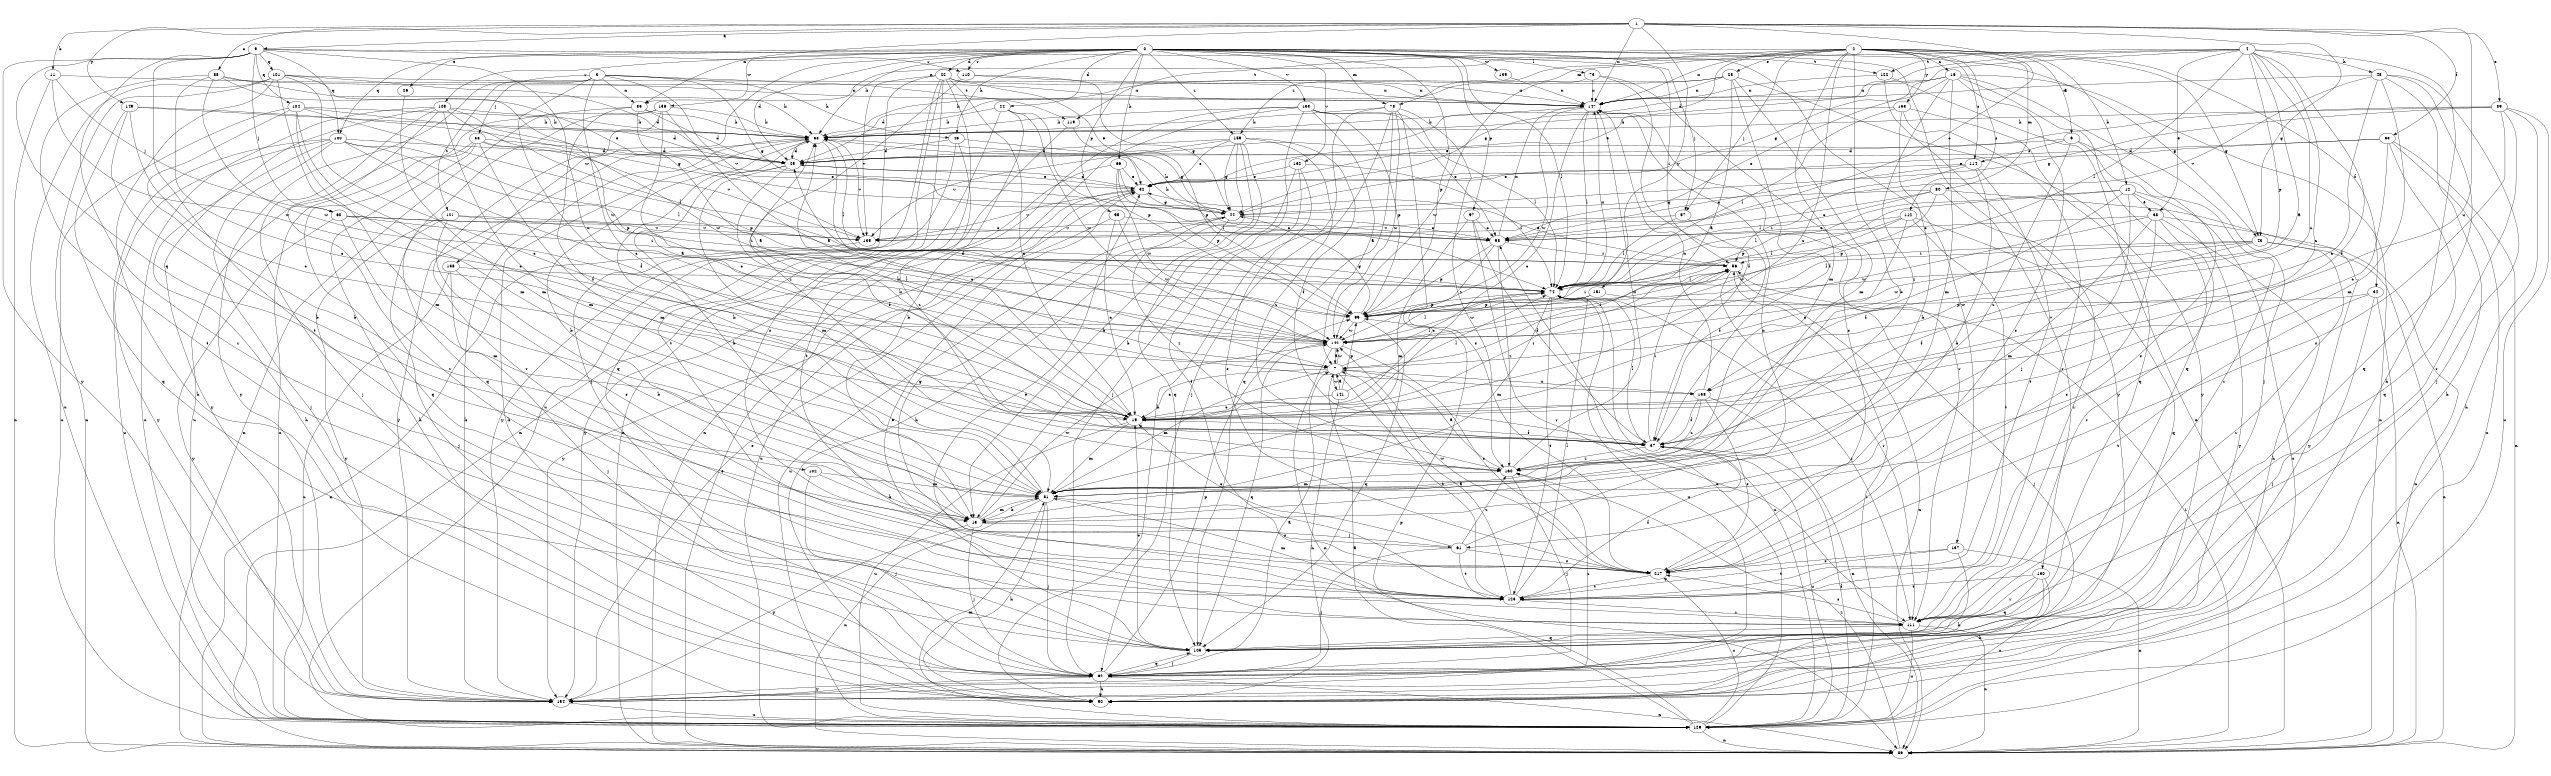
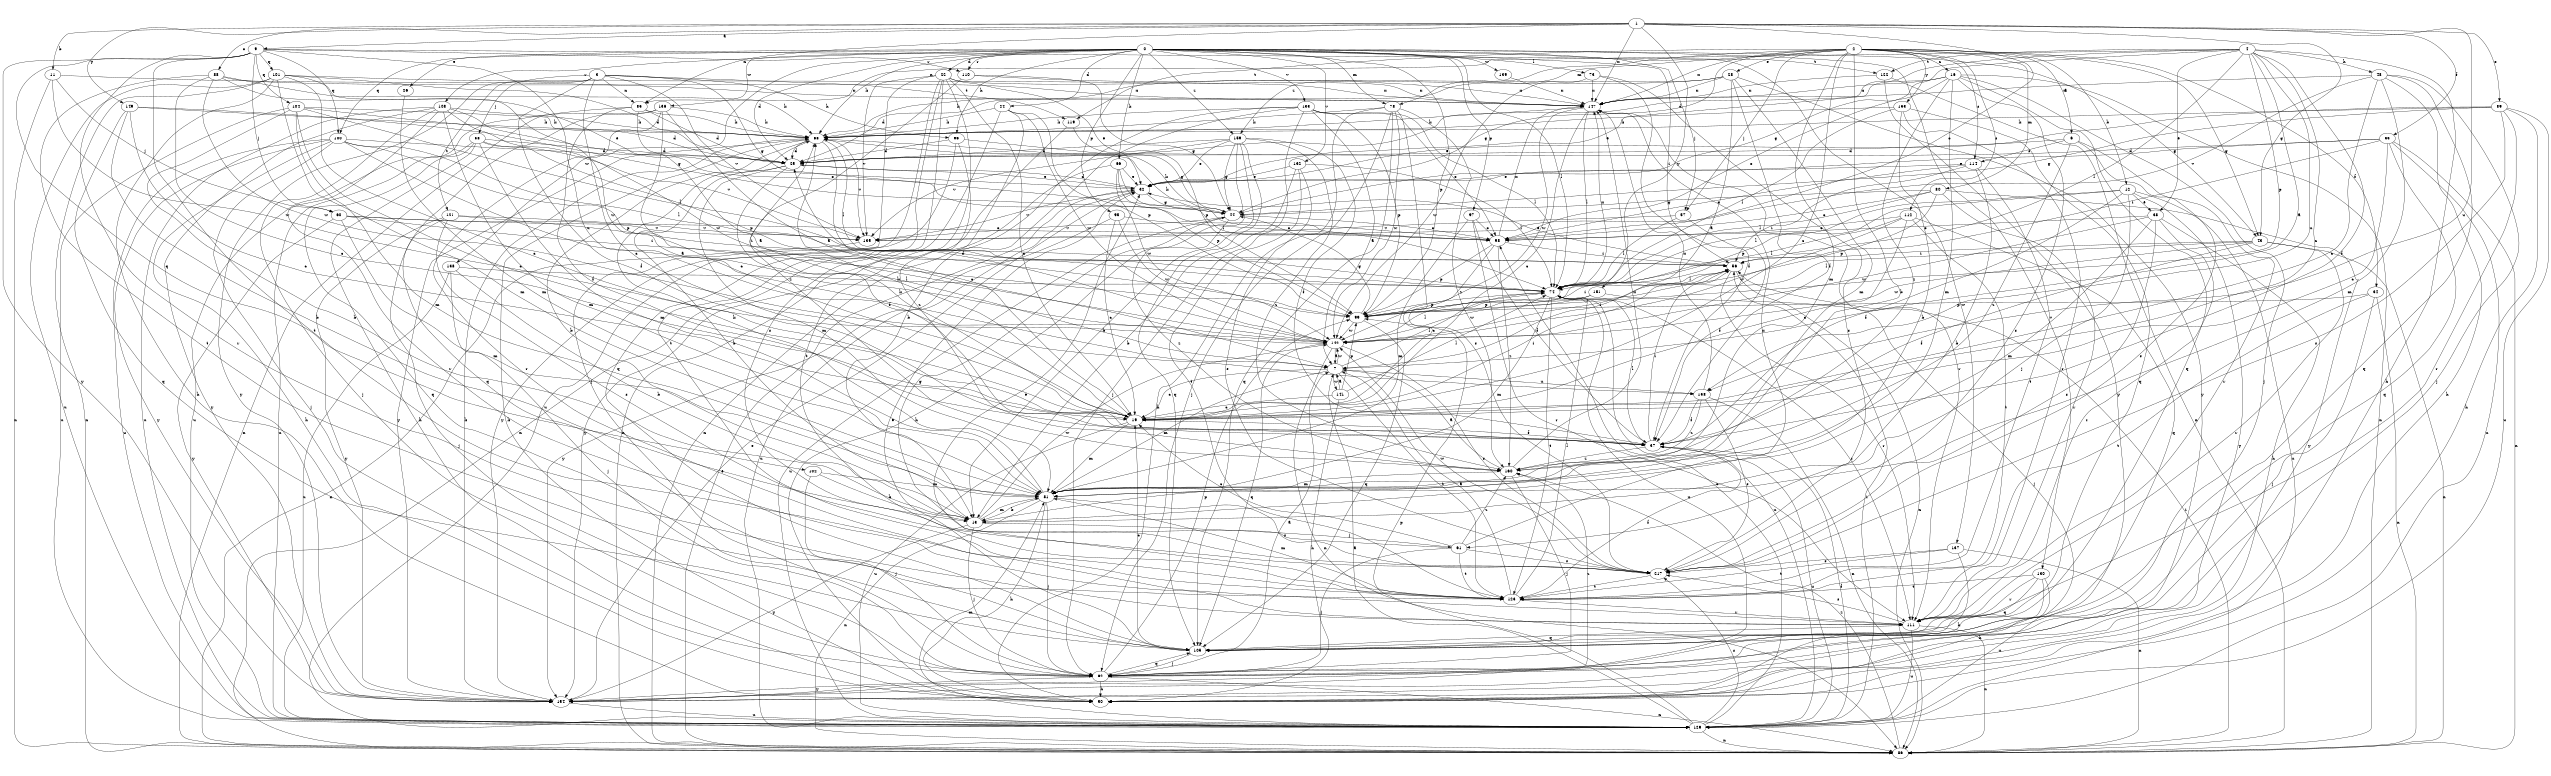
(956, 138) -> (956, 138)
none -> (2017, 227)
(2394, 613) -> none
